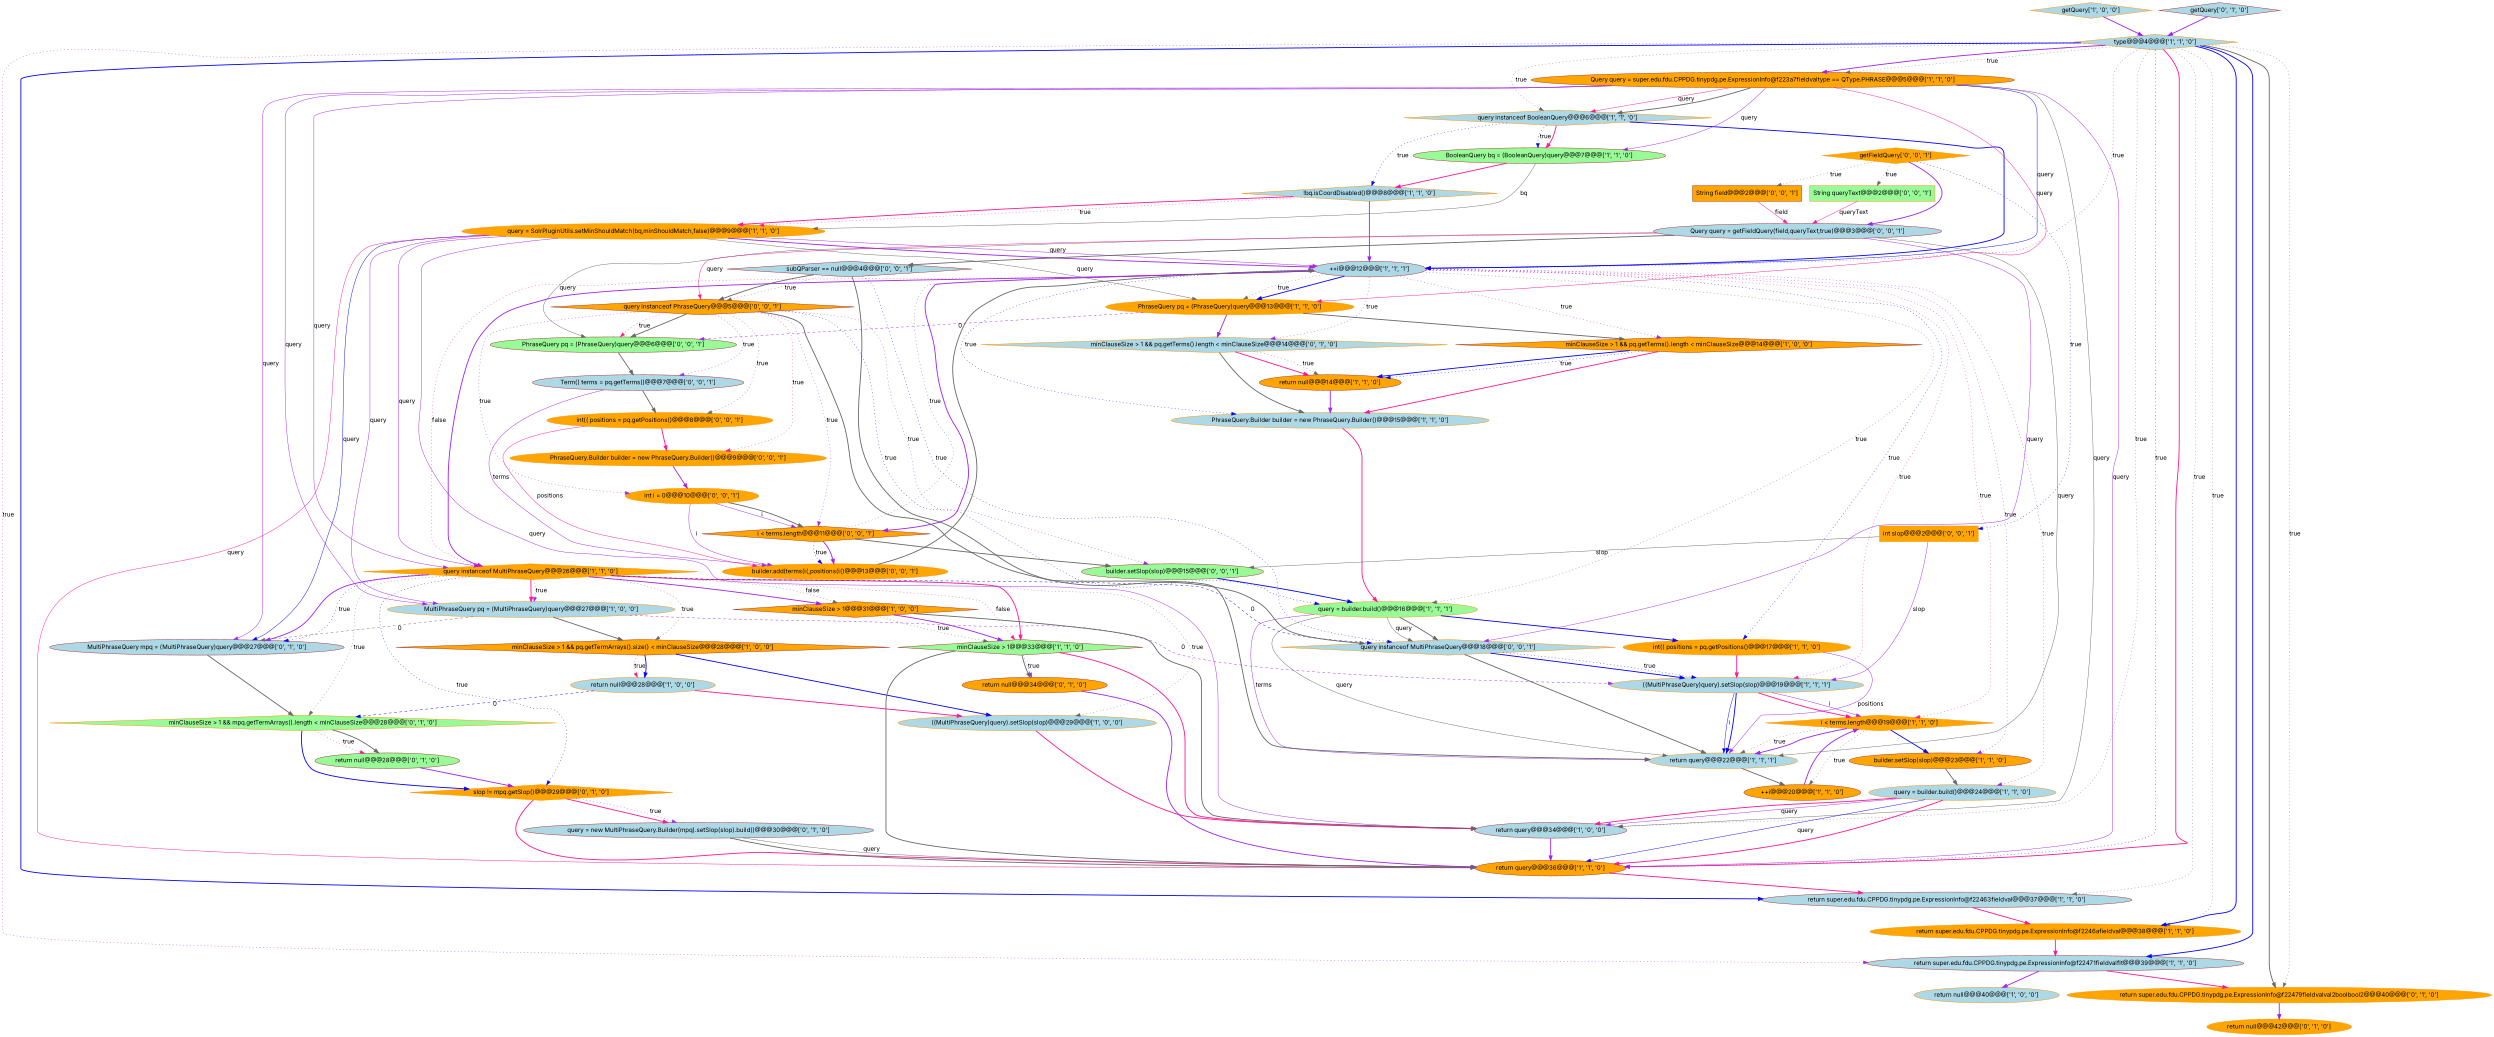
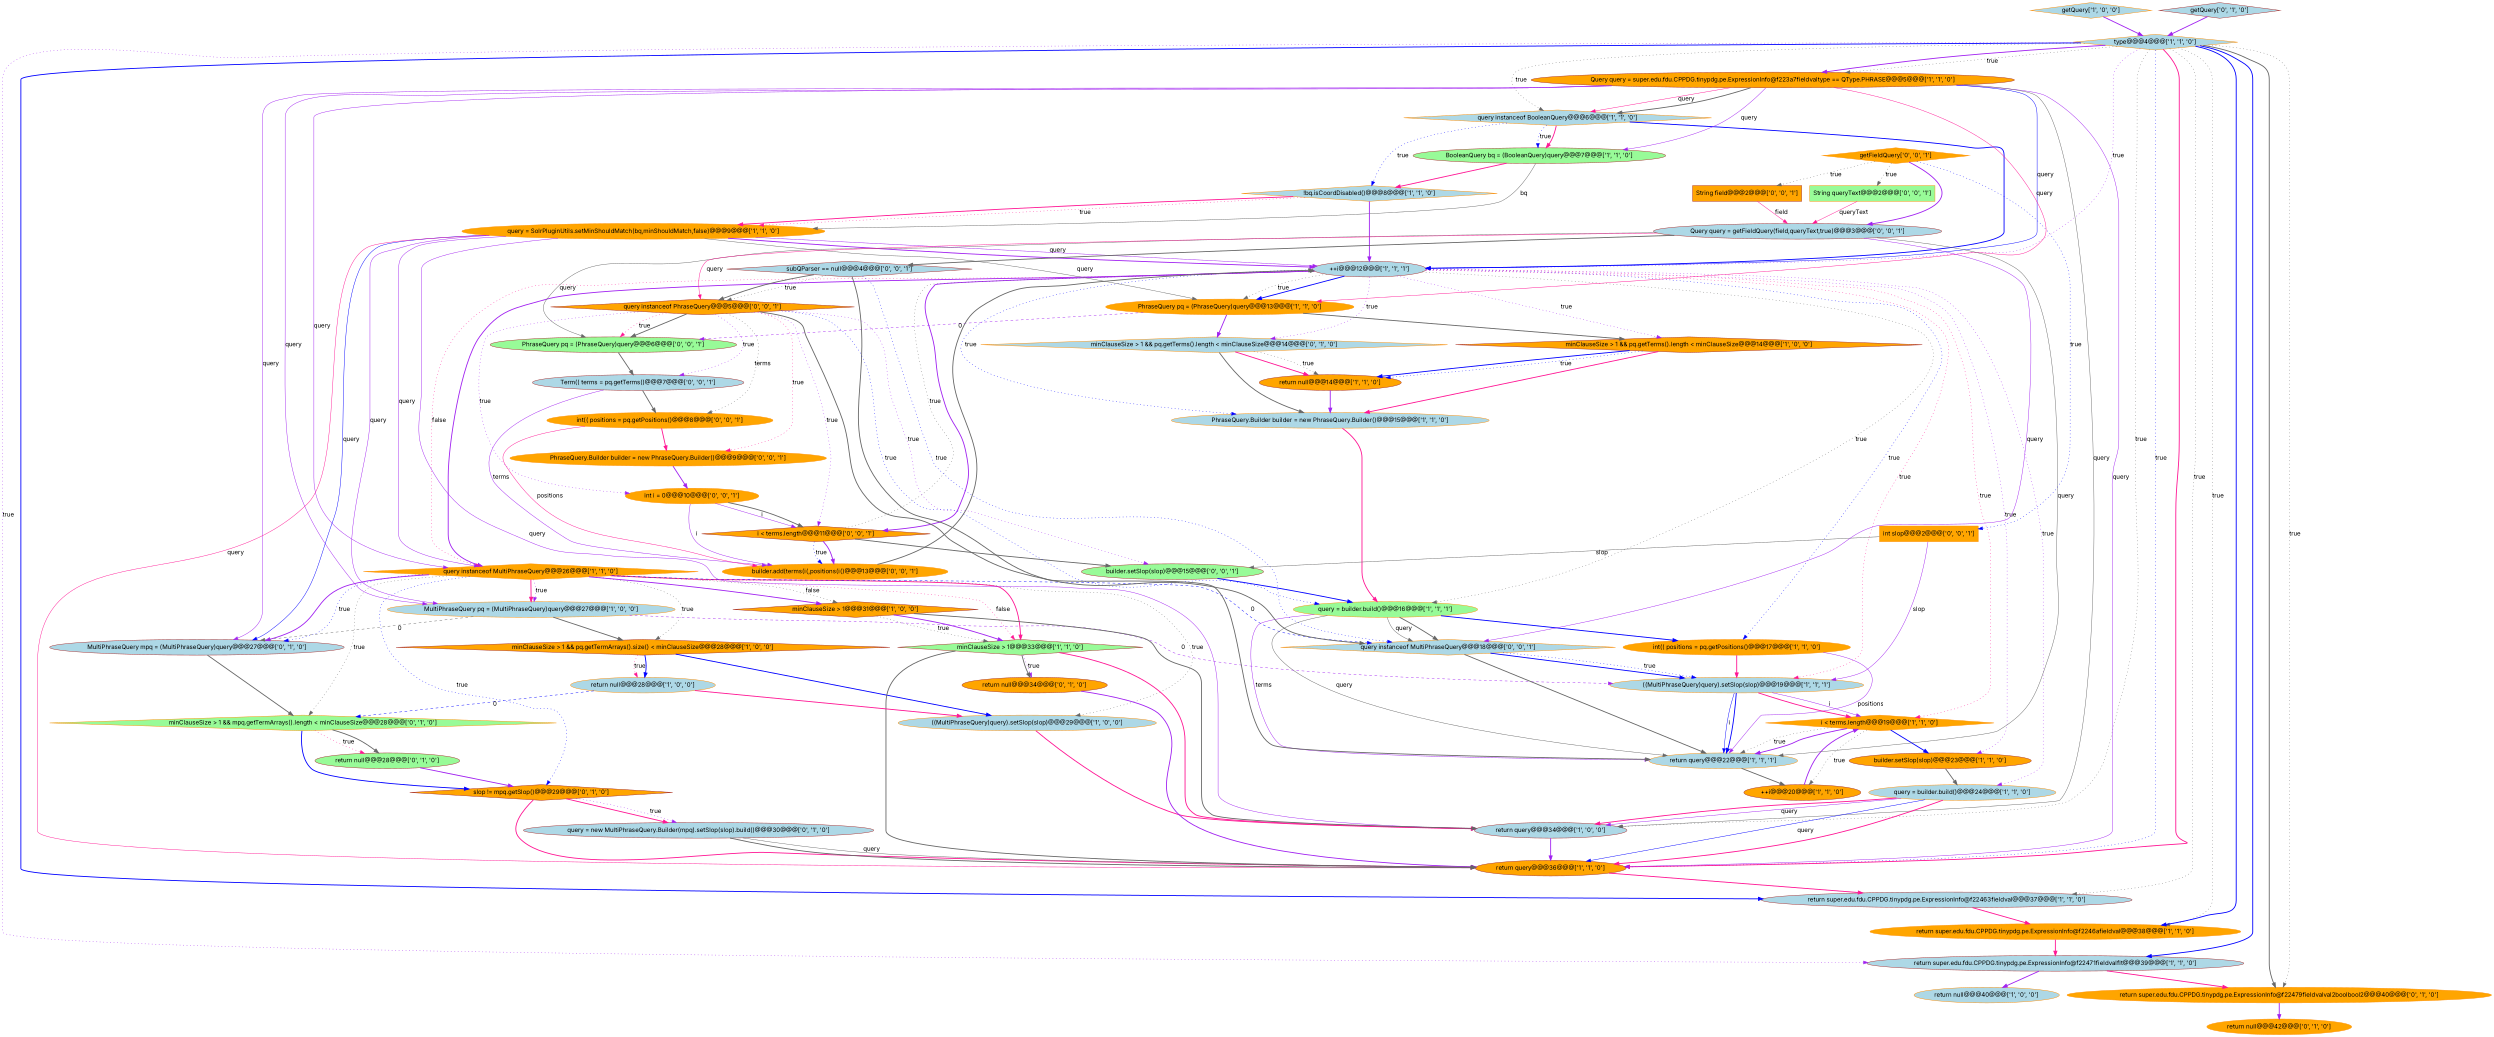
(763, 364) -> (763, 364)
(541, 792) -> (541, 792)
